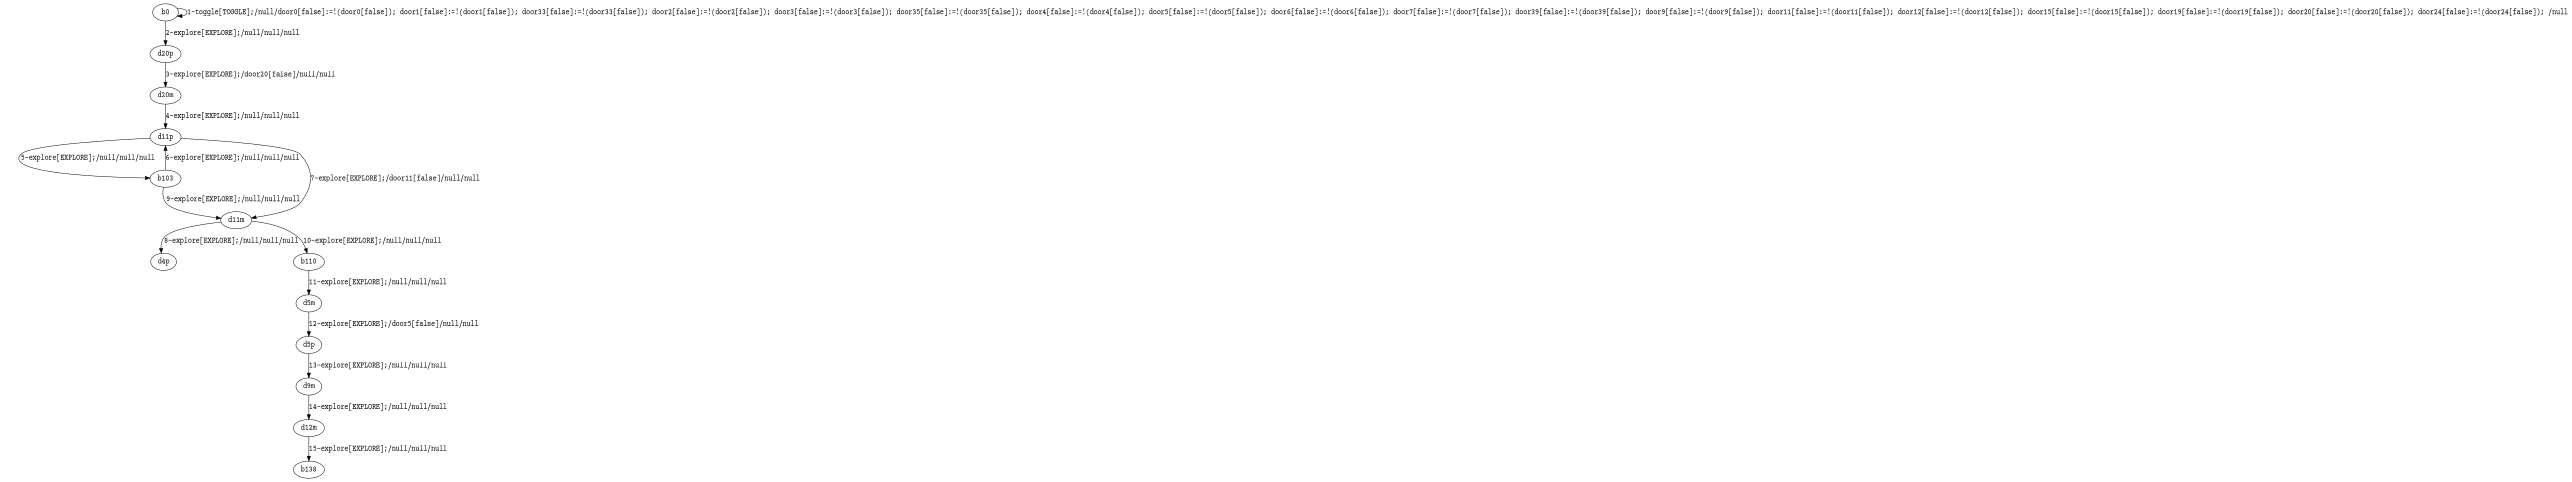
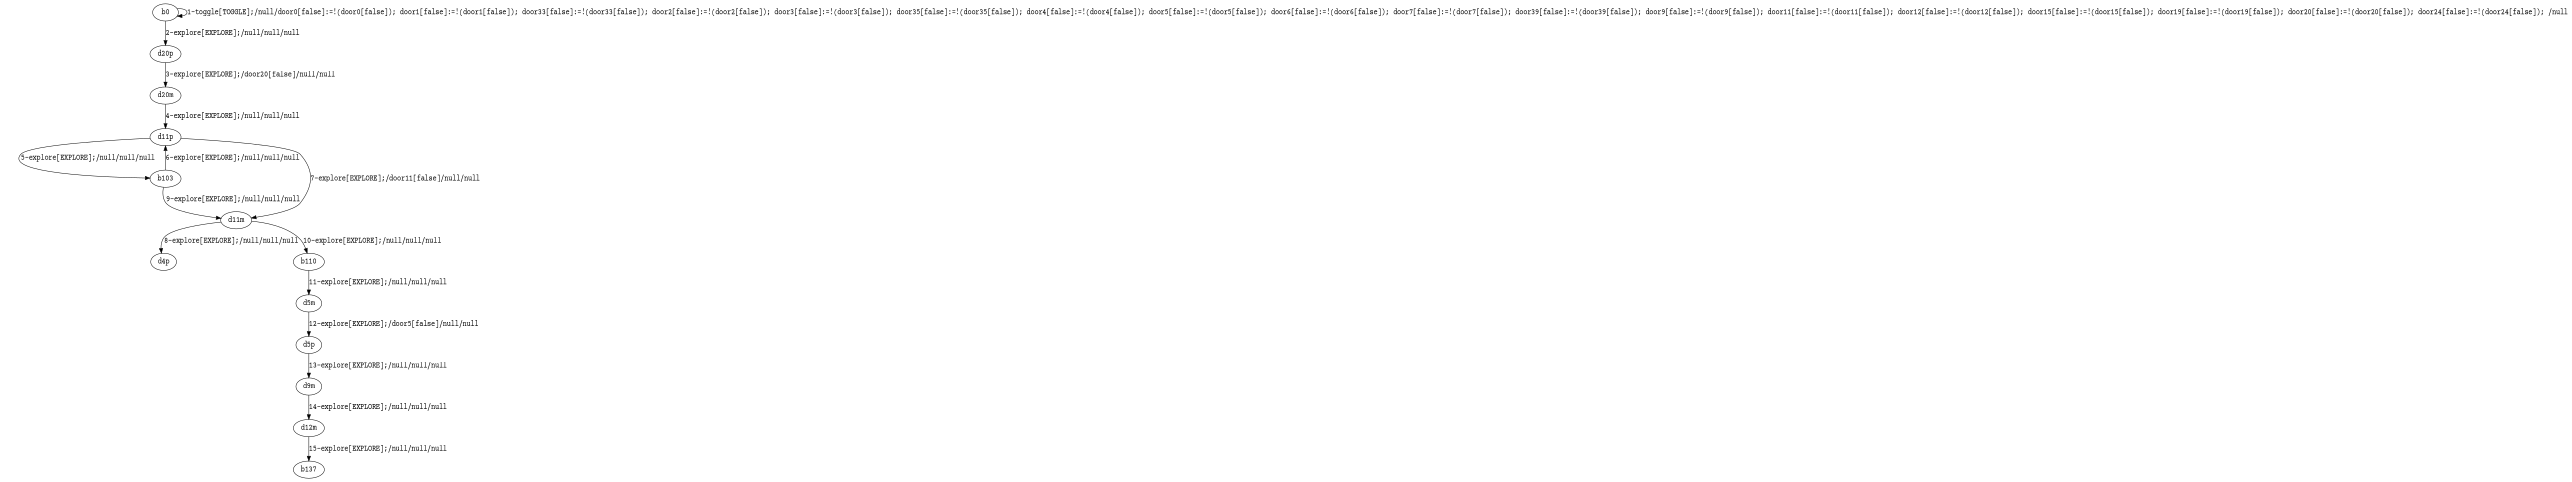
(309, 470) -> (309, 470)
